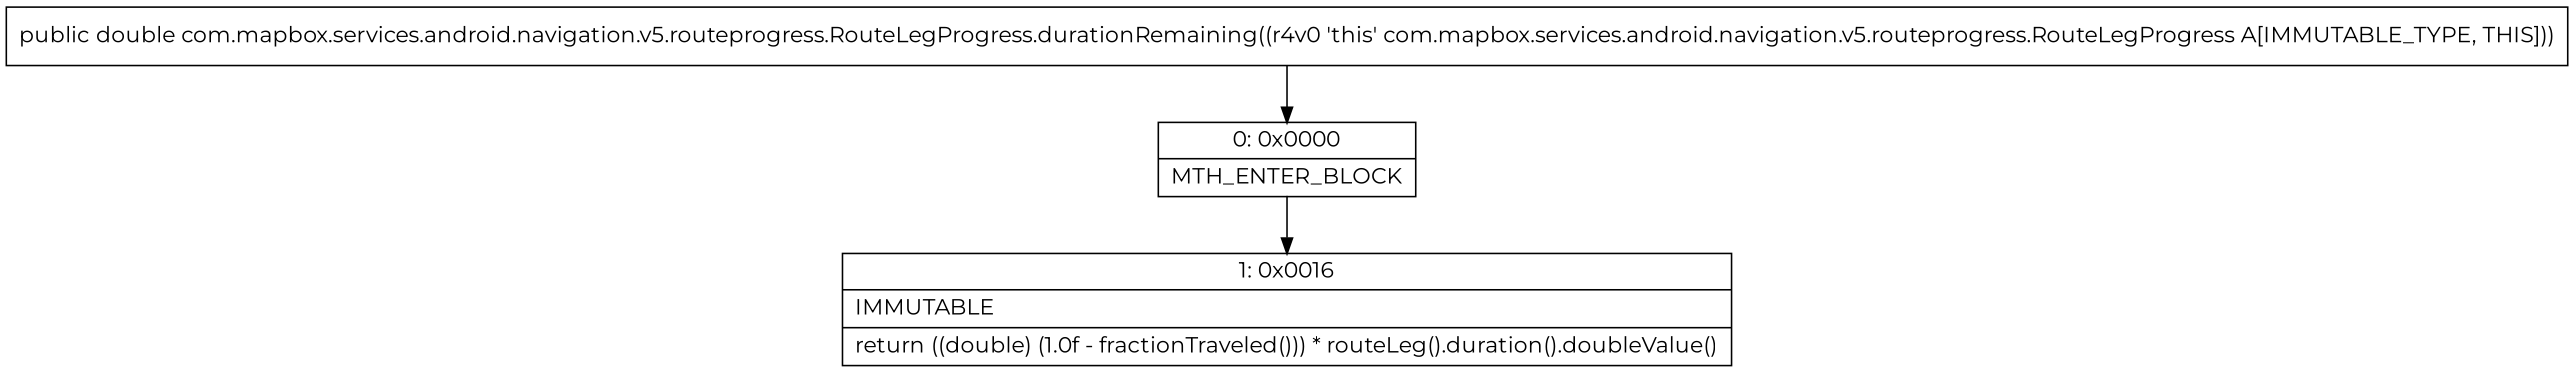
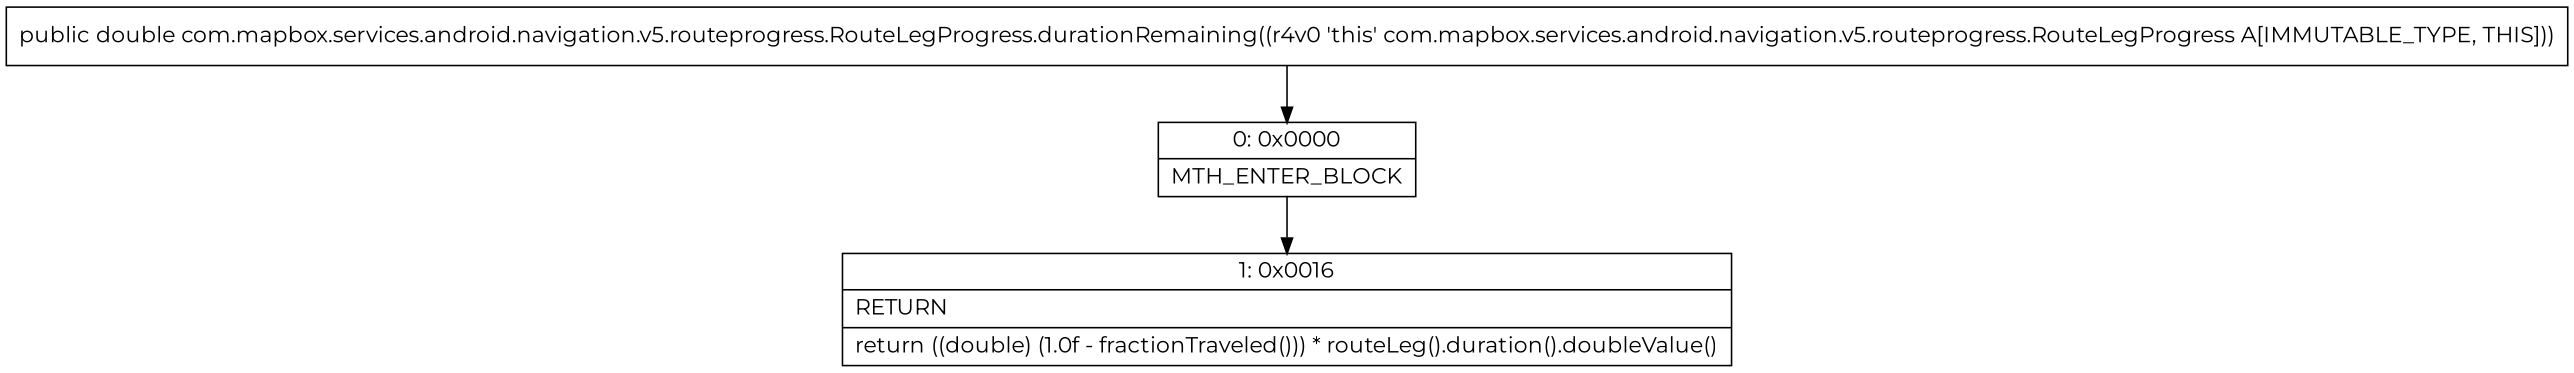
(925, 308) -> (902, 308)
